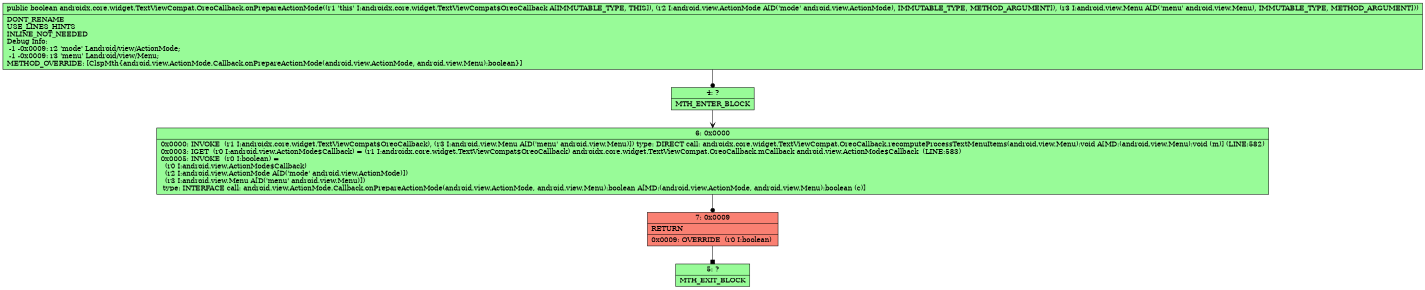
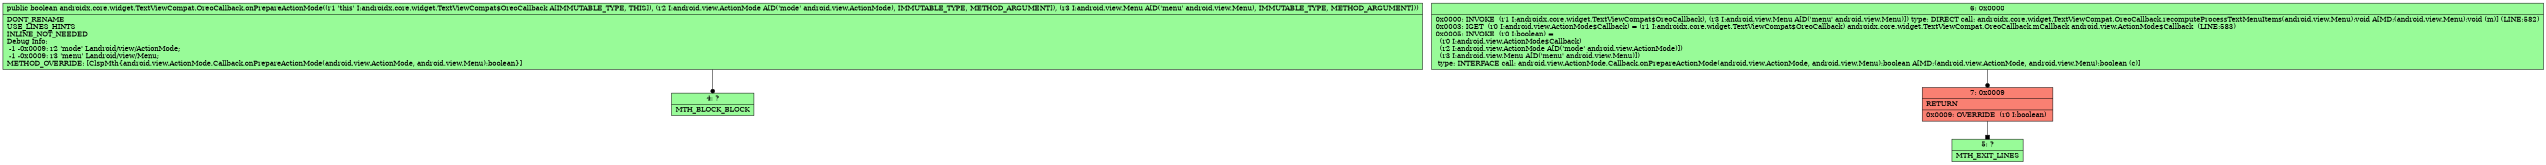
(713, 104) -> (713, 110)
(713, 116) -> none
(713, 281) -> (1988, 156)
